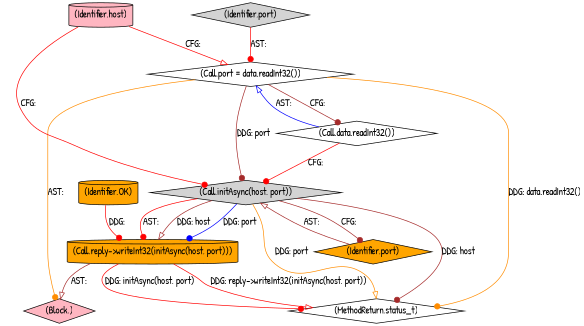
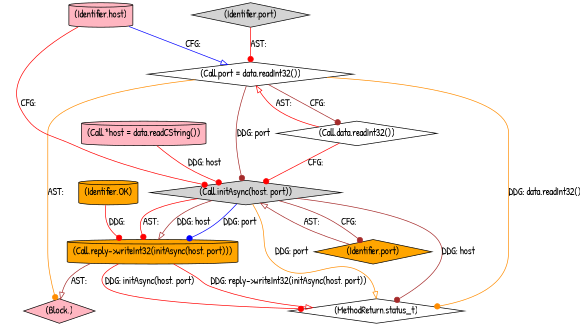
(175, 44) -> (175, 44)
(286, 115) -> (286, 115)
none -> (144, 133)
